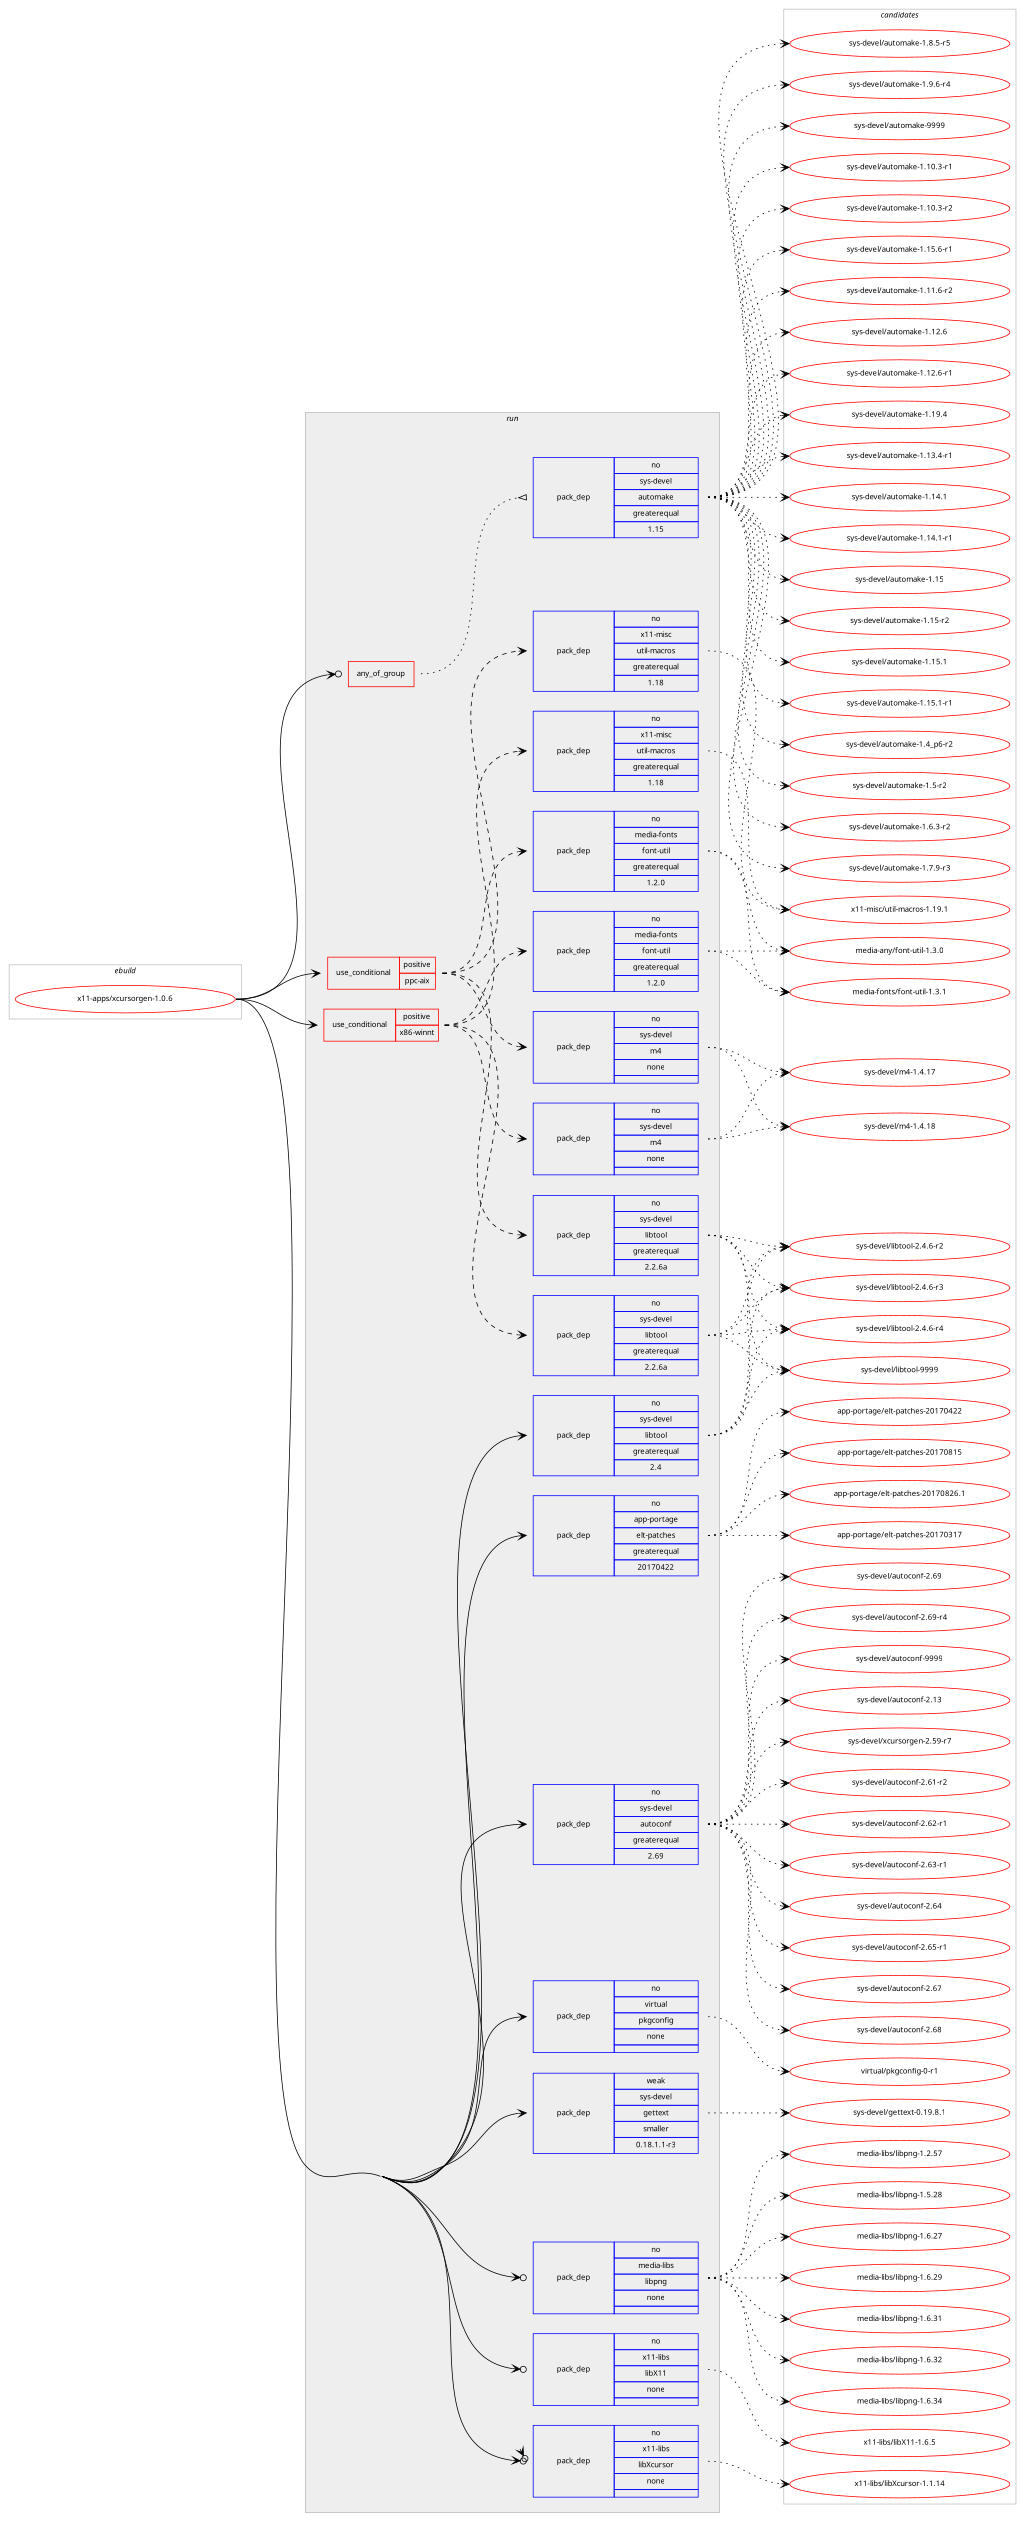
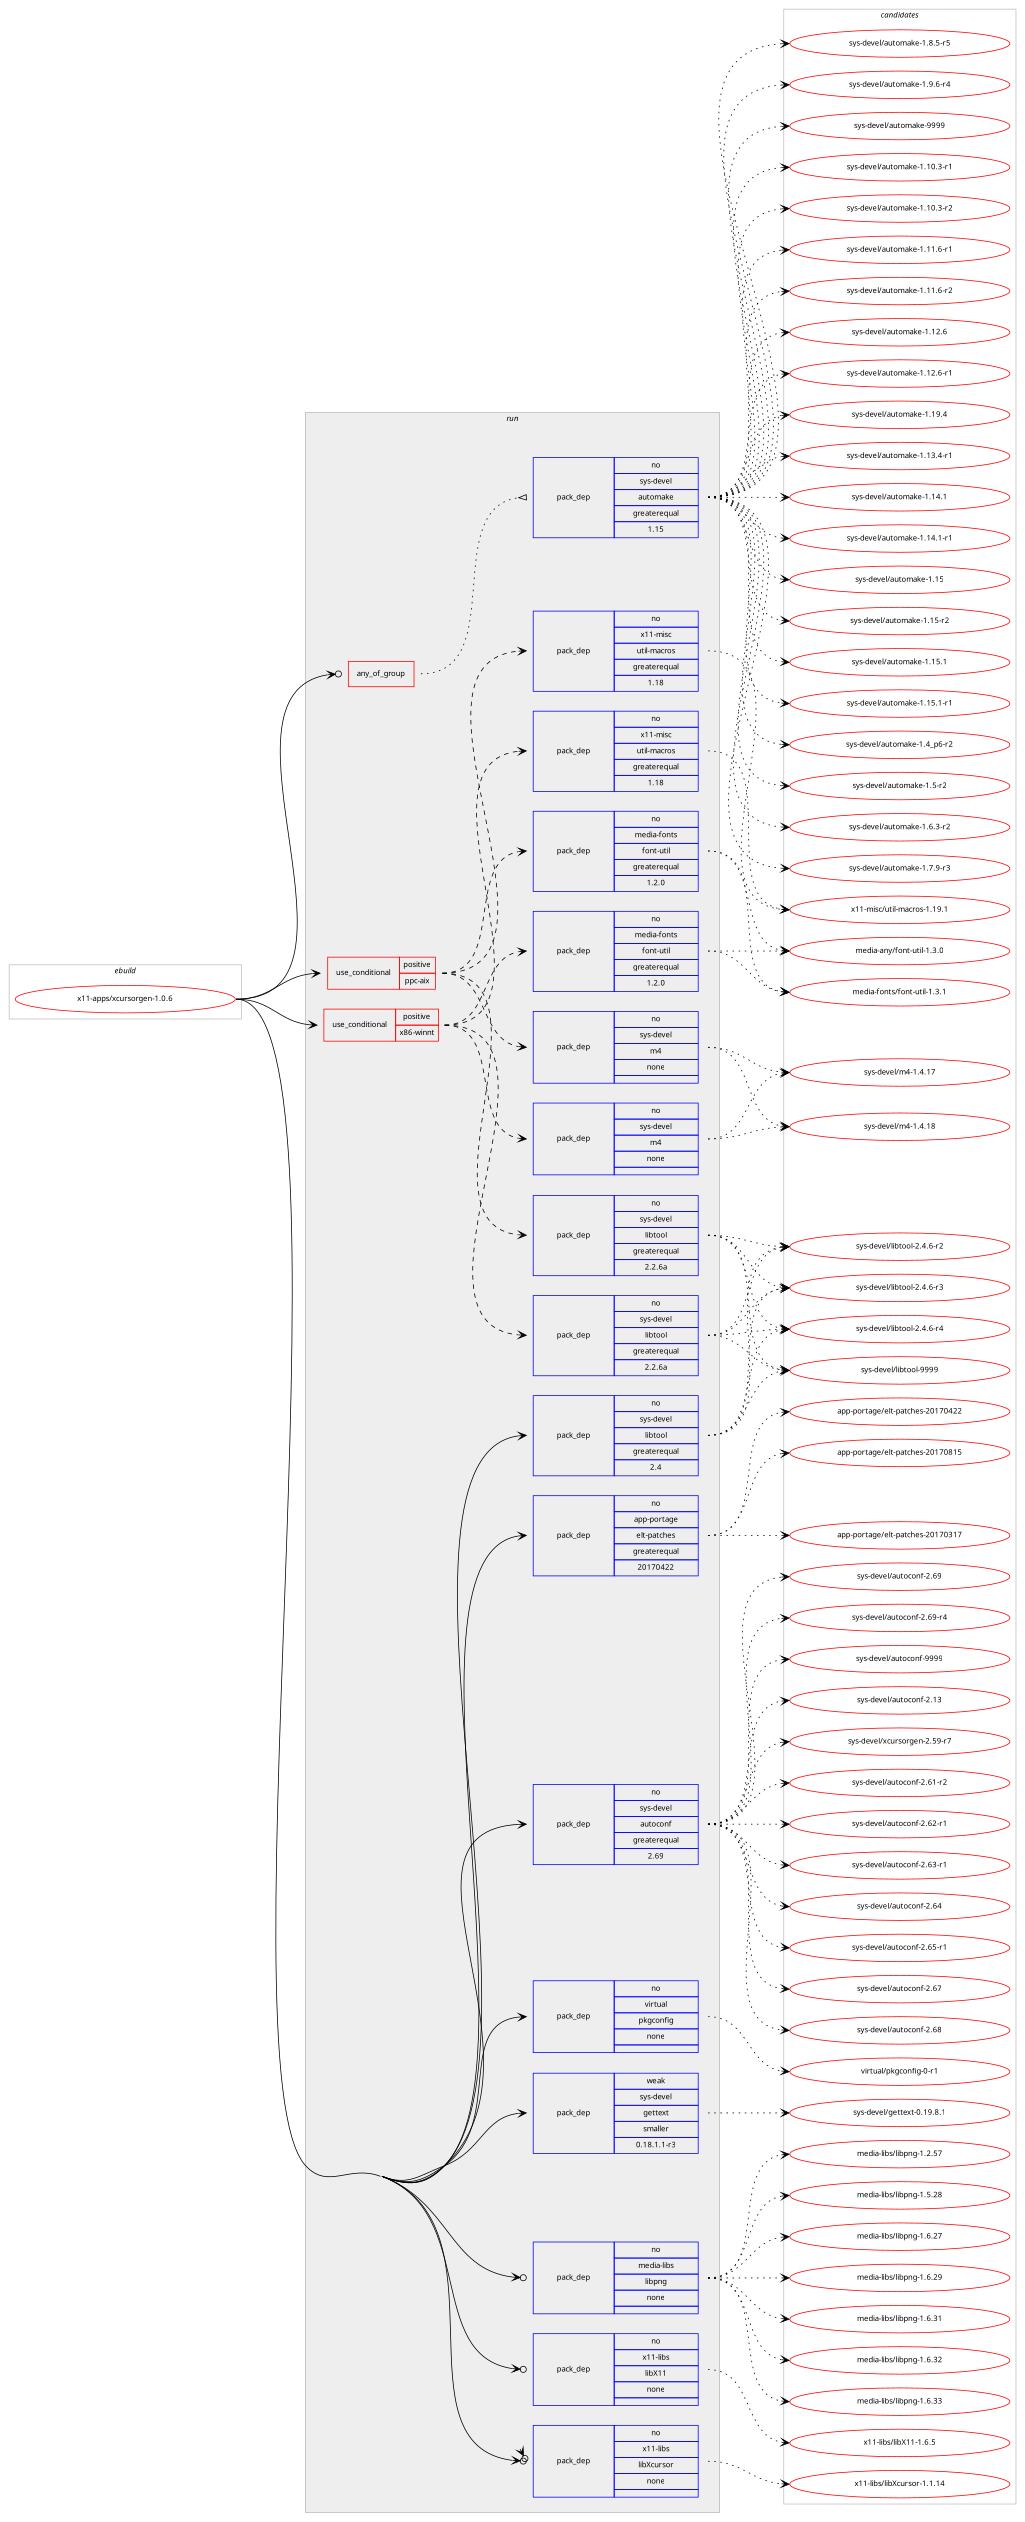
(900, 250) -> (900, 250)
(900, 1494) -> none
(900, 2402) -> (900, 2402)
